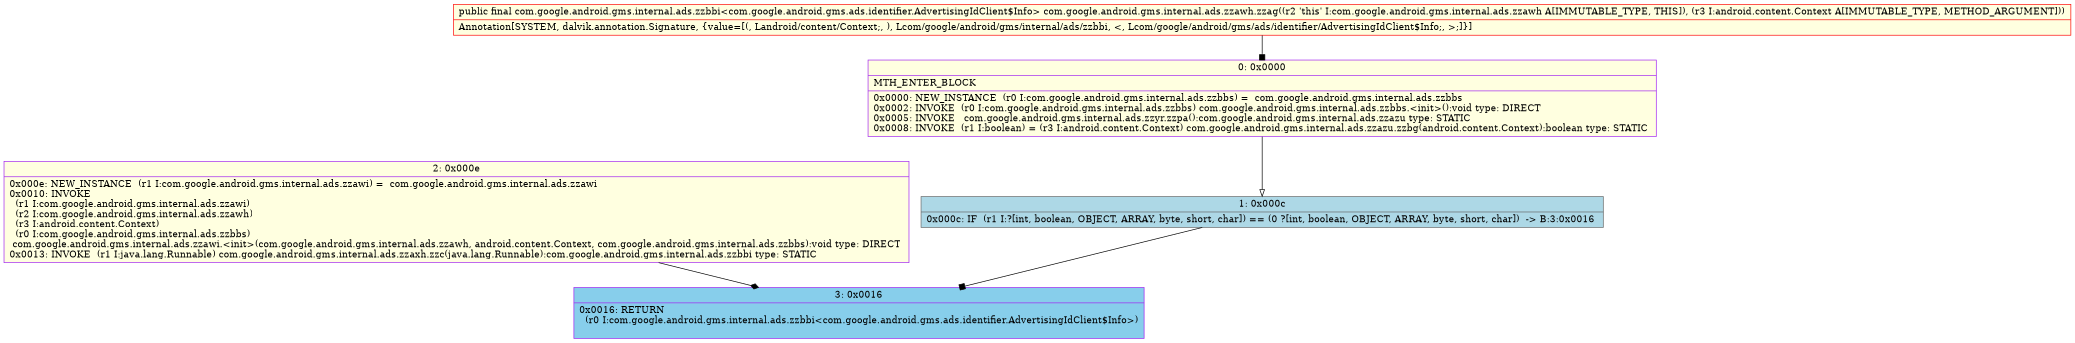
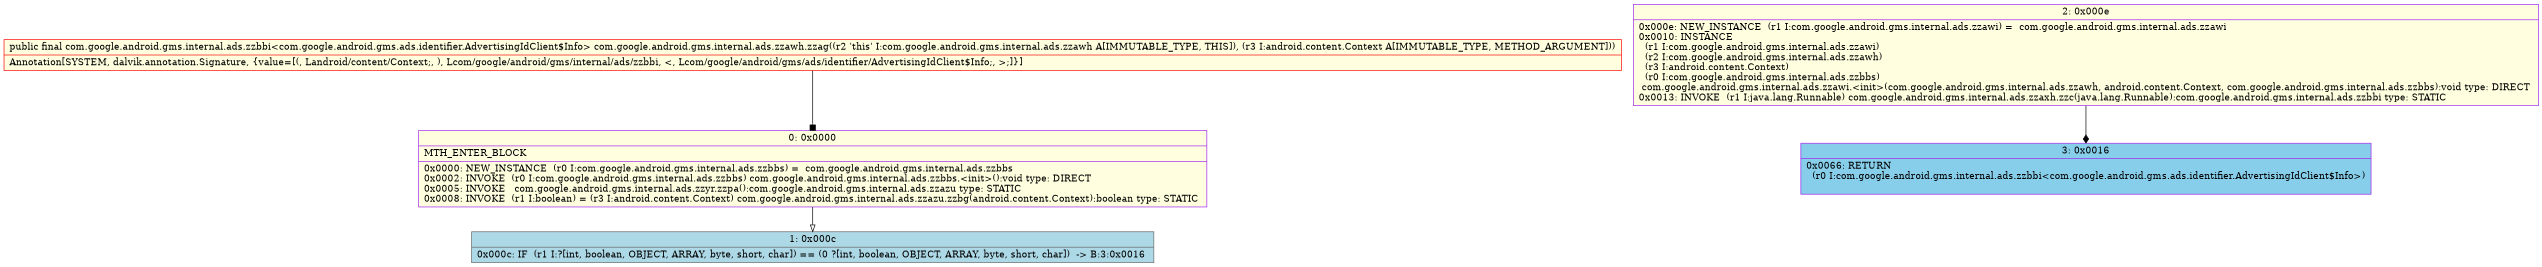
(53, 194) -> (1689, 37)
(1084, 257) -> none
(625, 310) -> (1852, 166)
